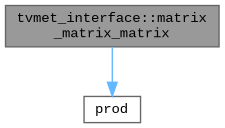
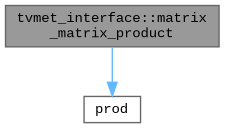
(112, 26) -> (112, 26)
